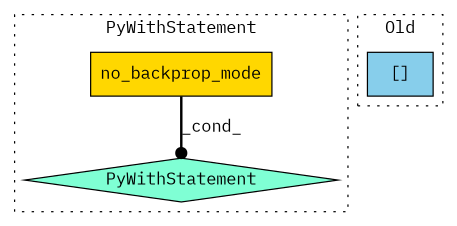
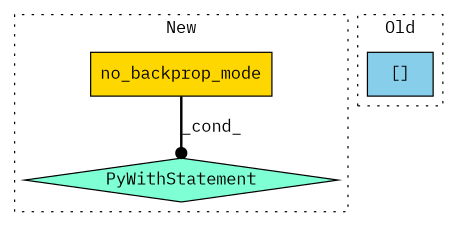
(181, 29) -> (181, 29)
